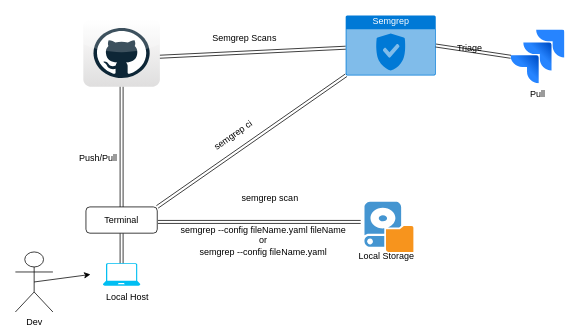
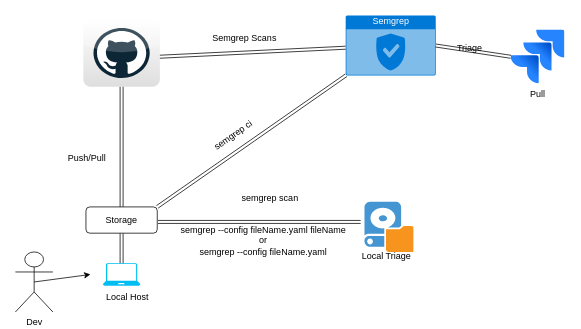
(98, 158) -> (87, 158)
(122, 220) -> (122, 220)
(386, 256) -> (386, 256)
